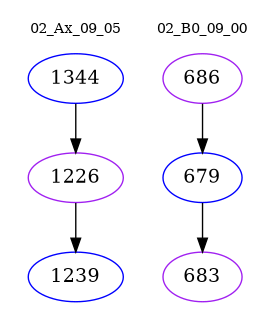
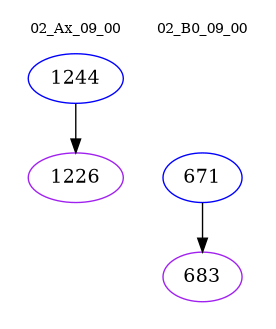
(76, 30) -> (76, 30)
(76, 79) -> (76, 79)
(203, 79) -> none
(203, 178) -> (203, 178)
(76, 277) -> none
